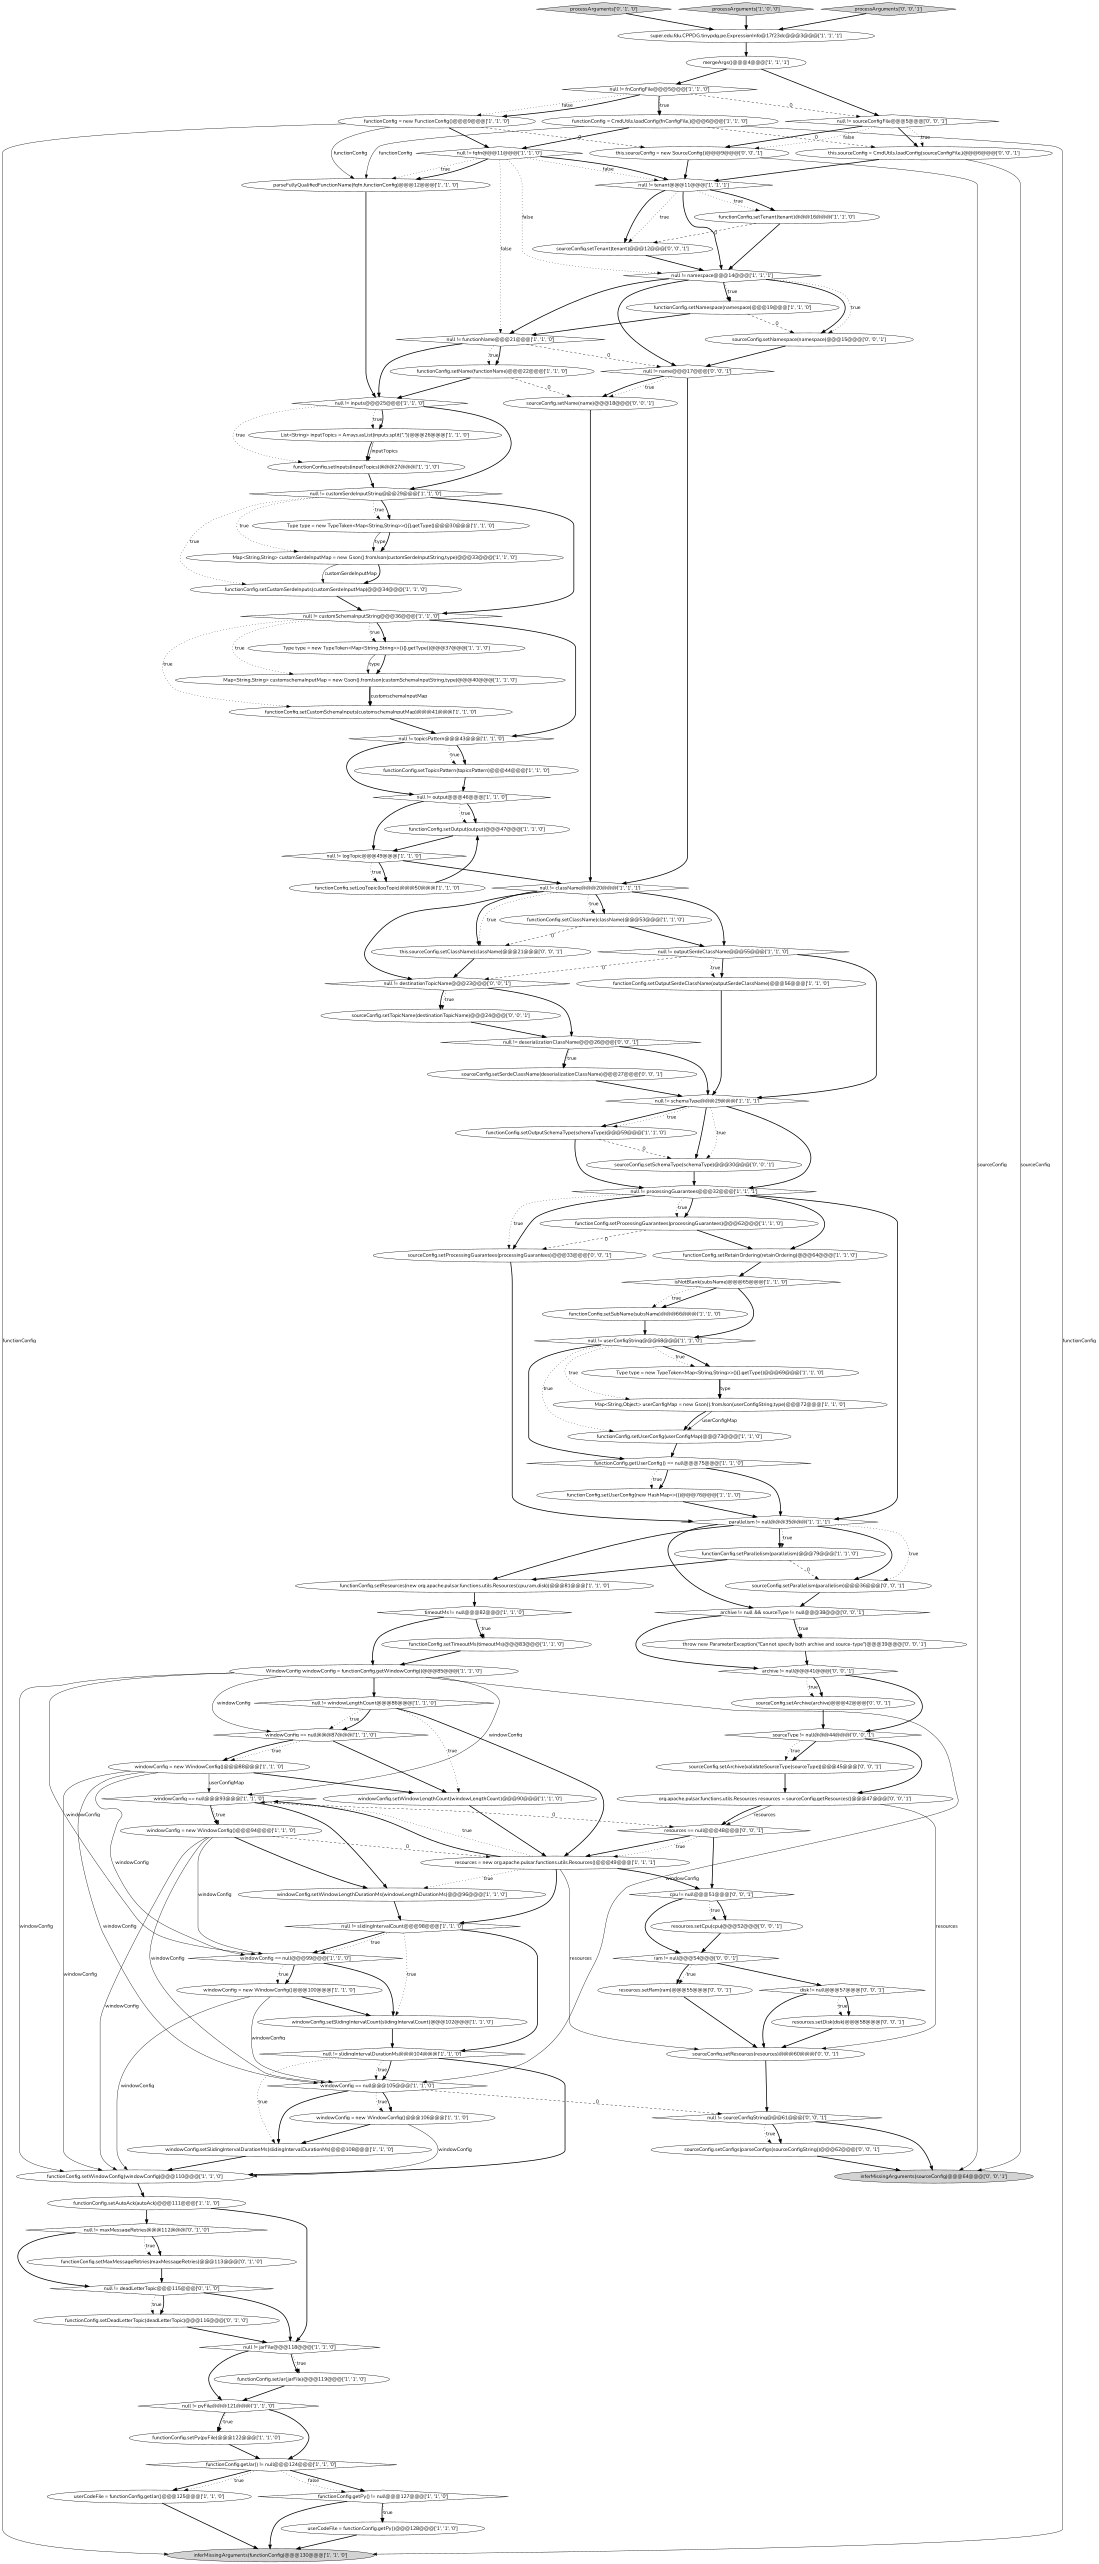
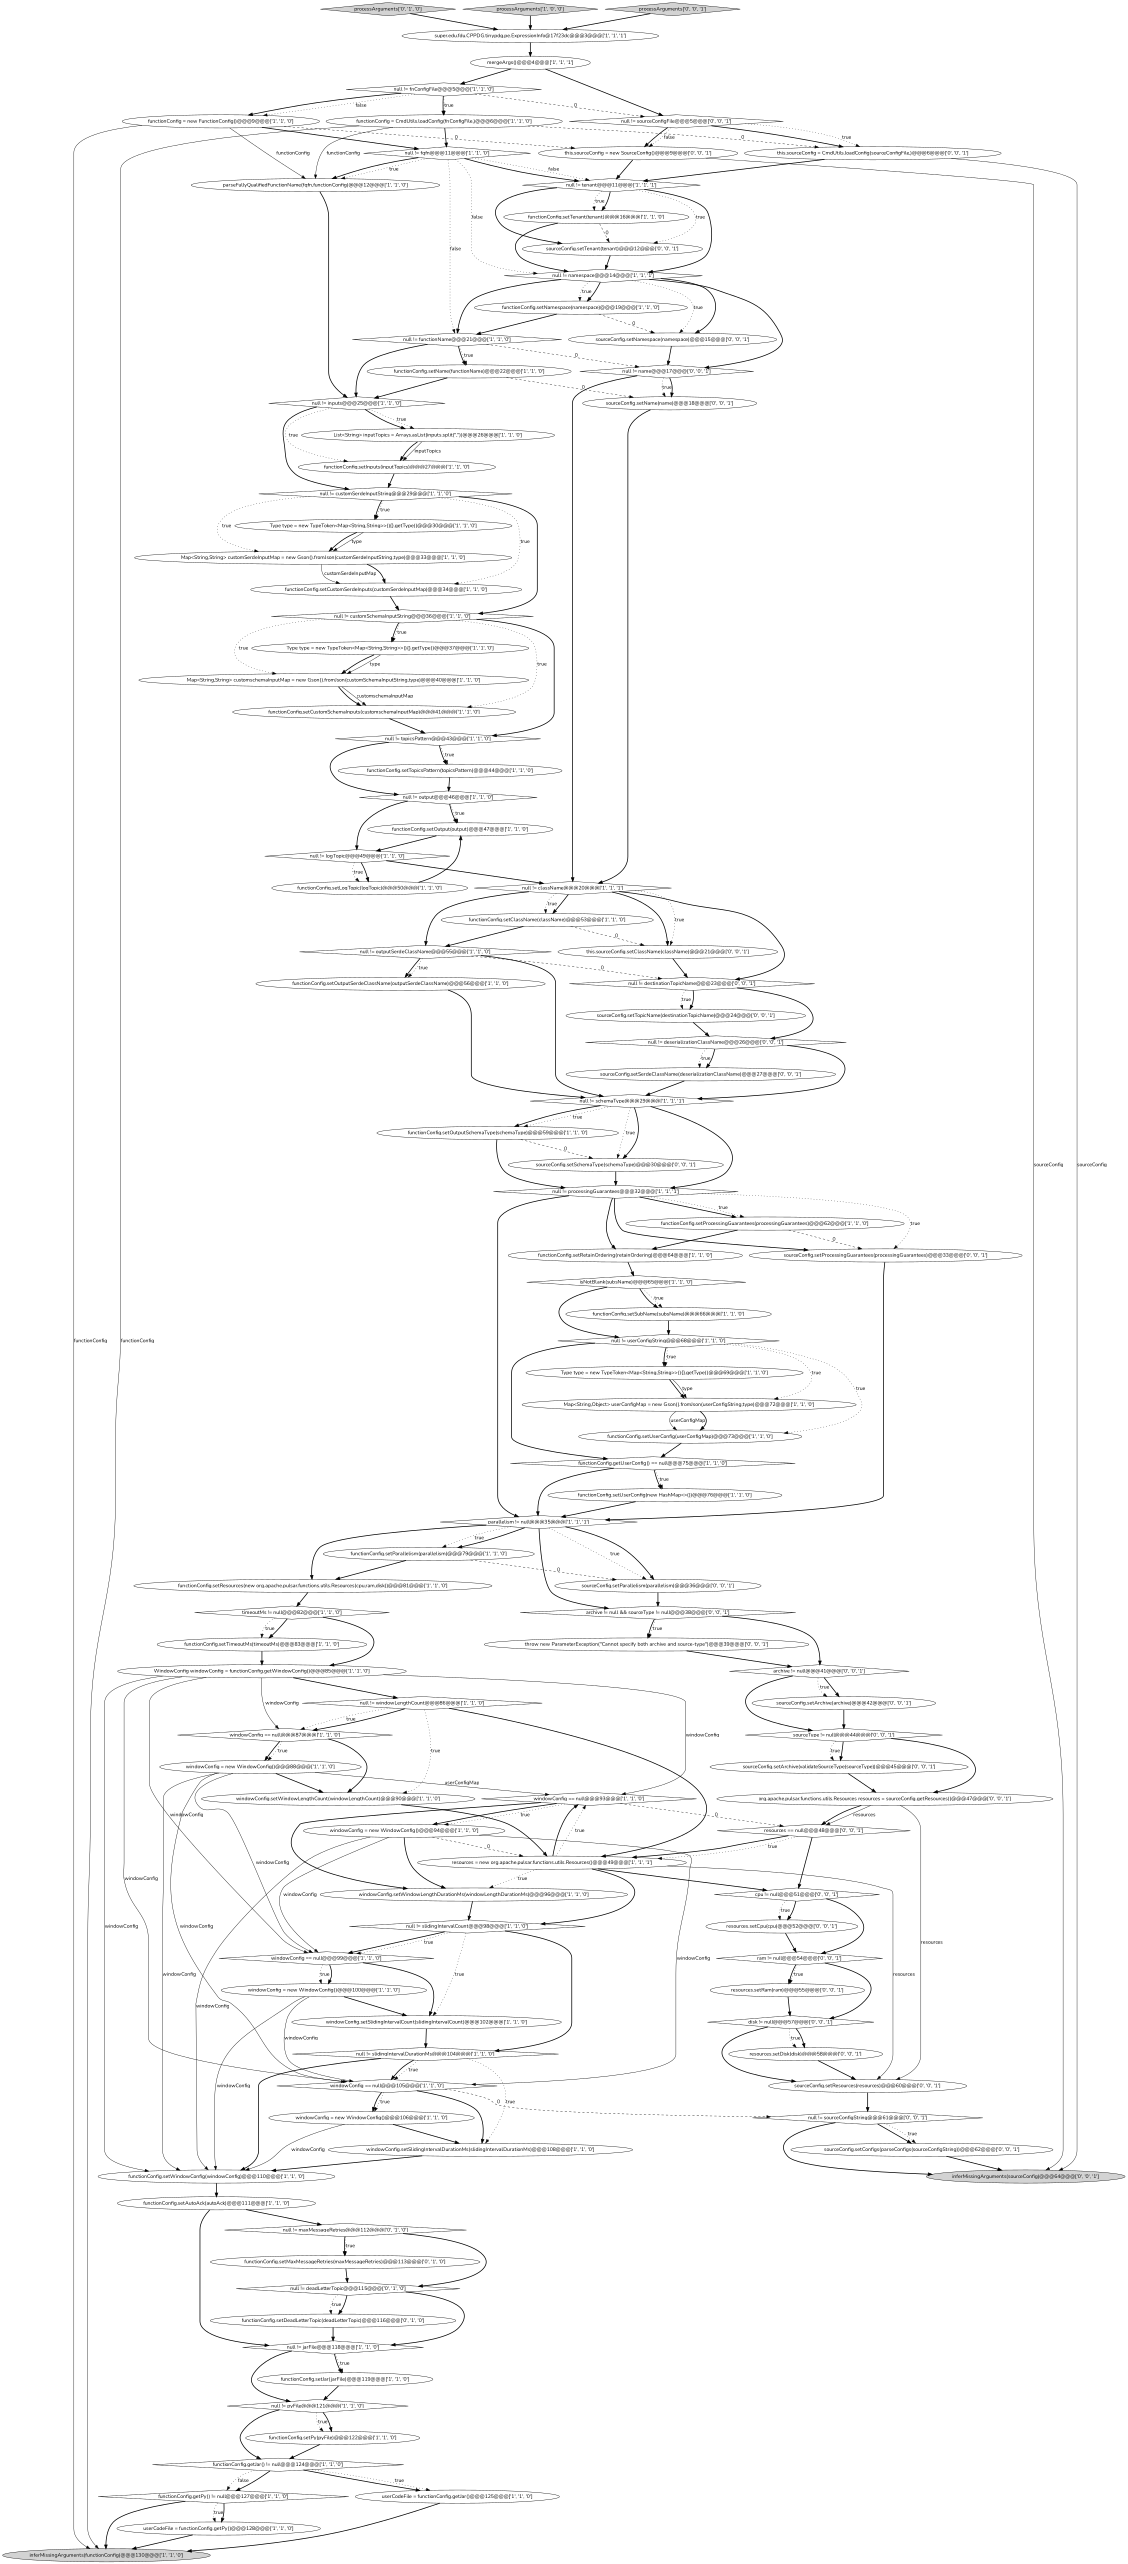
(719, 2021) -> (789, 2004)
